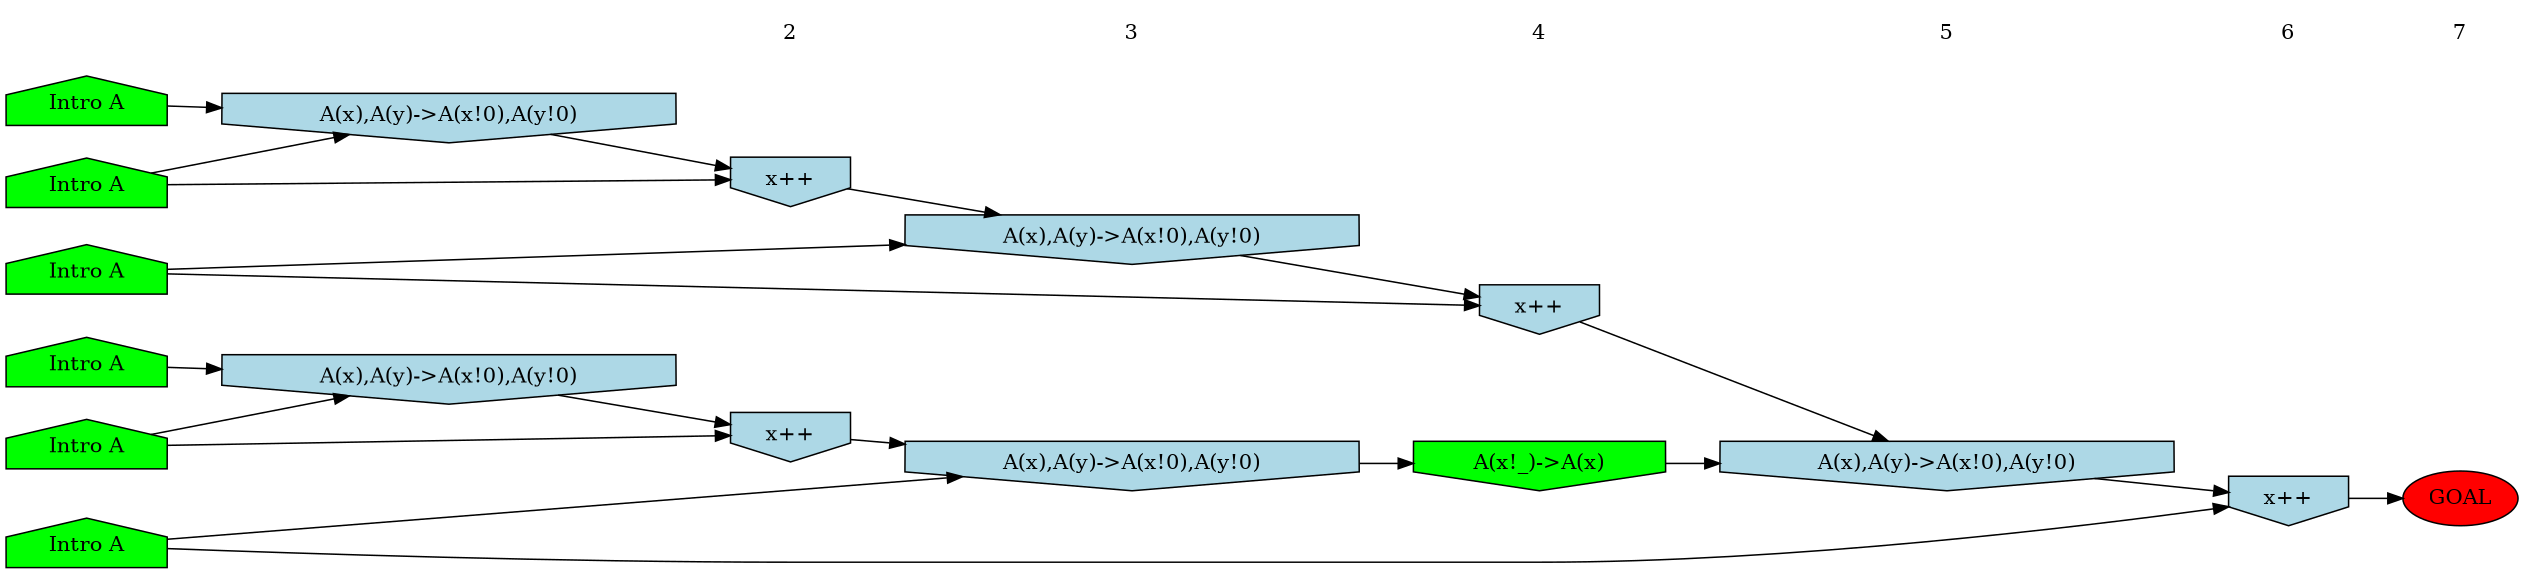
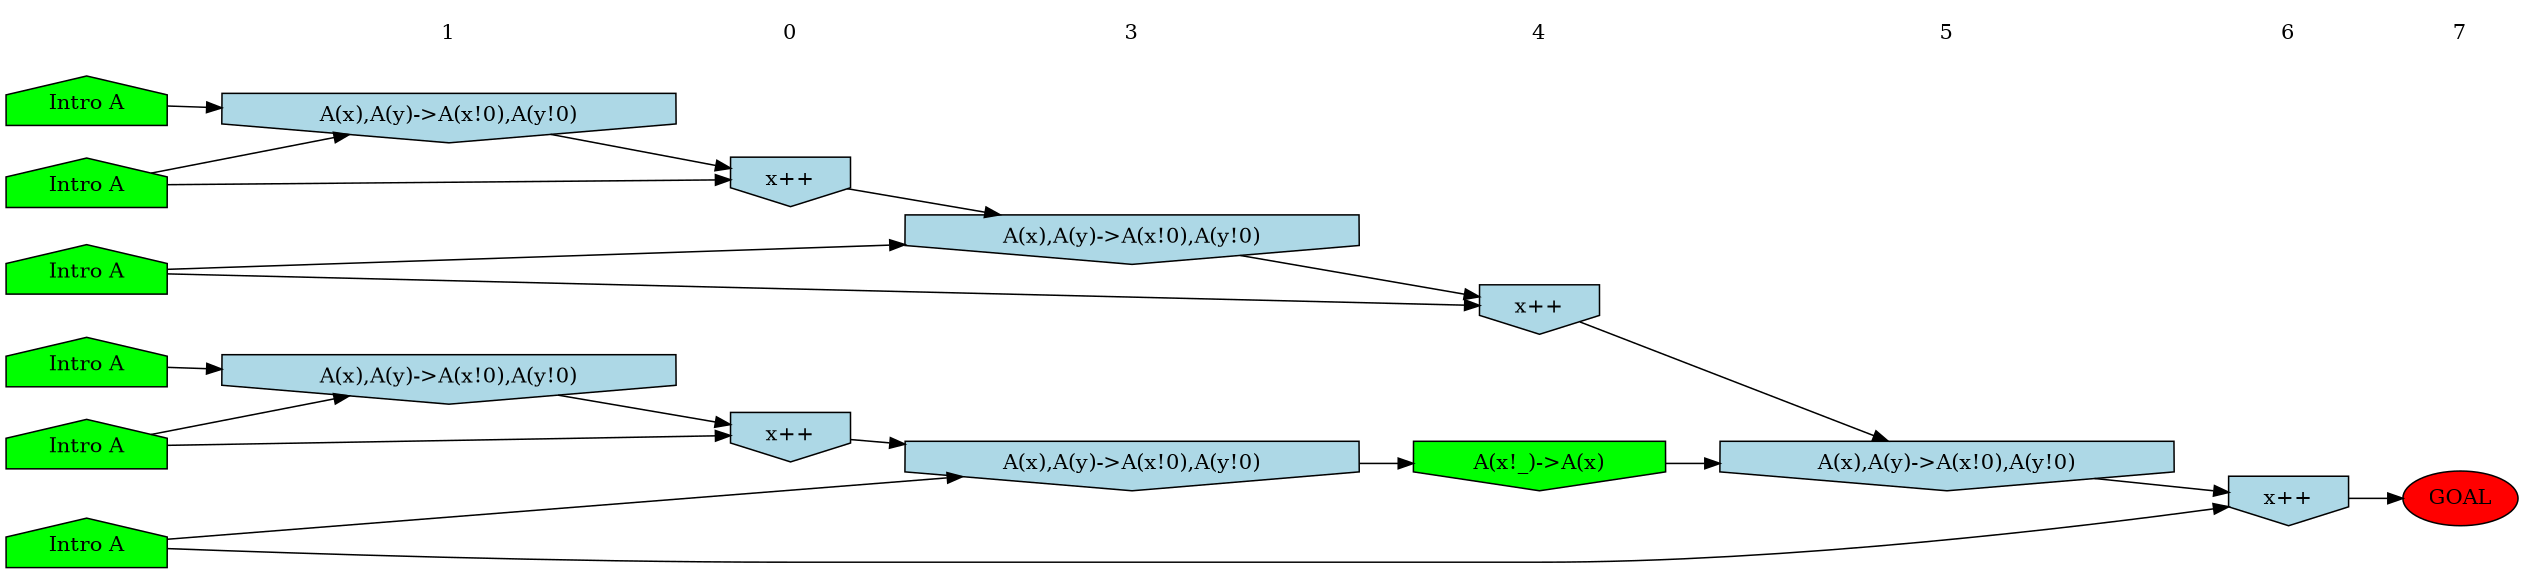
none -> (449, 33)
(791, 33) -> (791, 33)
